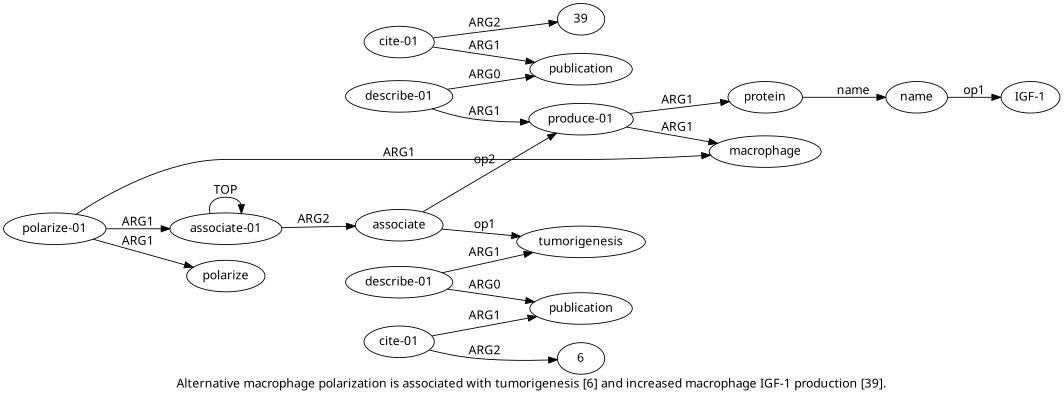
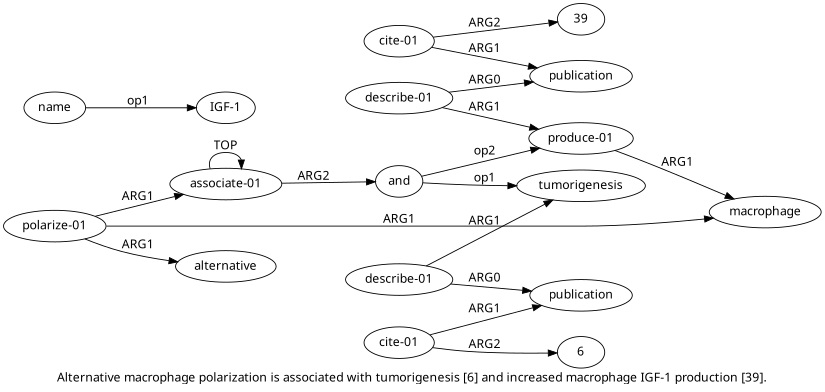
(765, 97) -> none
(399, 225) -> (399, 181)
(226, 276) -> (226, 266)
